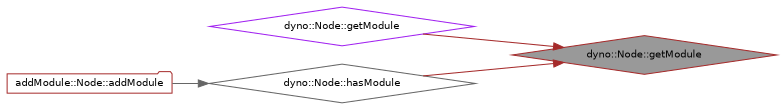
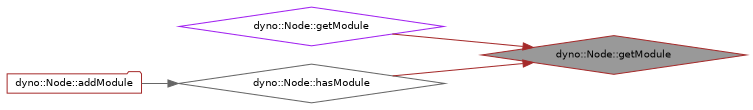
(90, 83) -> (74, 83)
